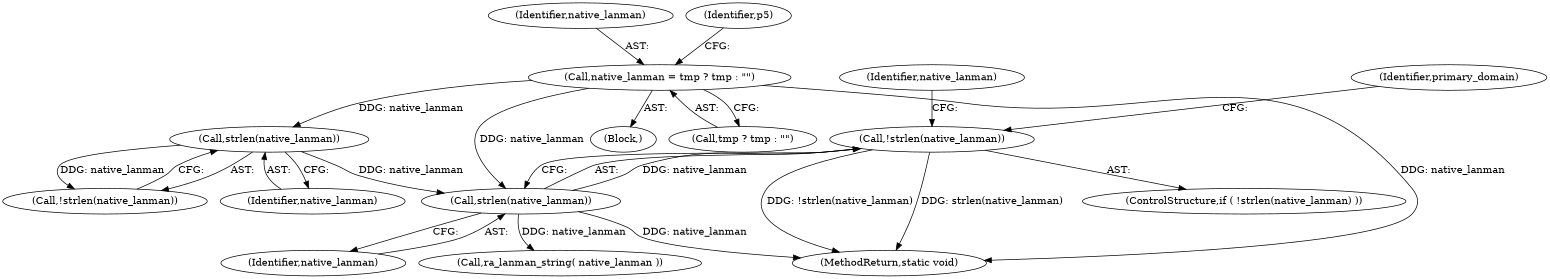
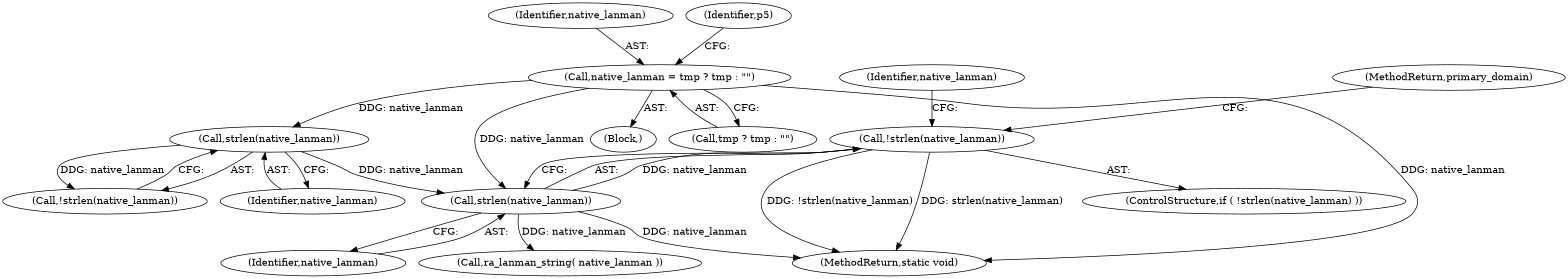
(1449, 78) -> (1449, 78)
